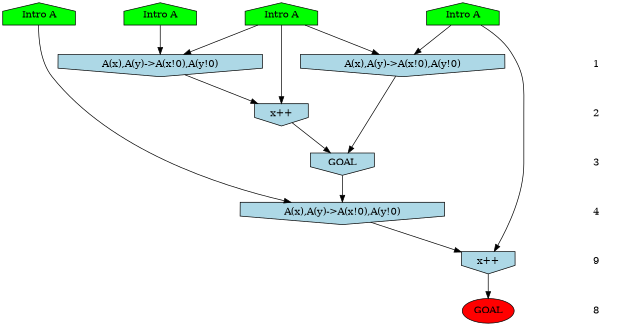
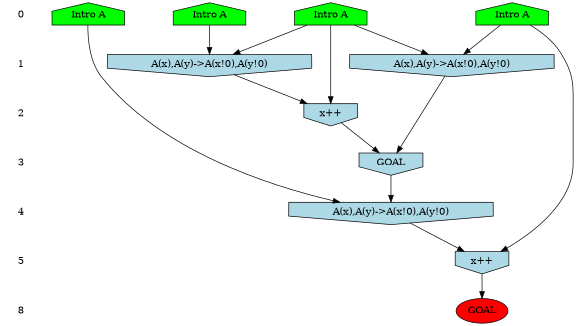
none -> (21, 15)
(596, 262) -> (21, 262)
